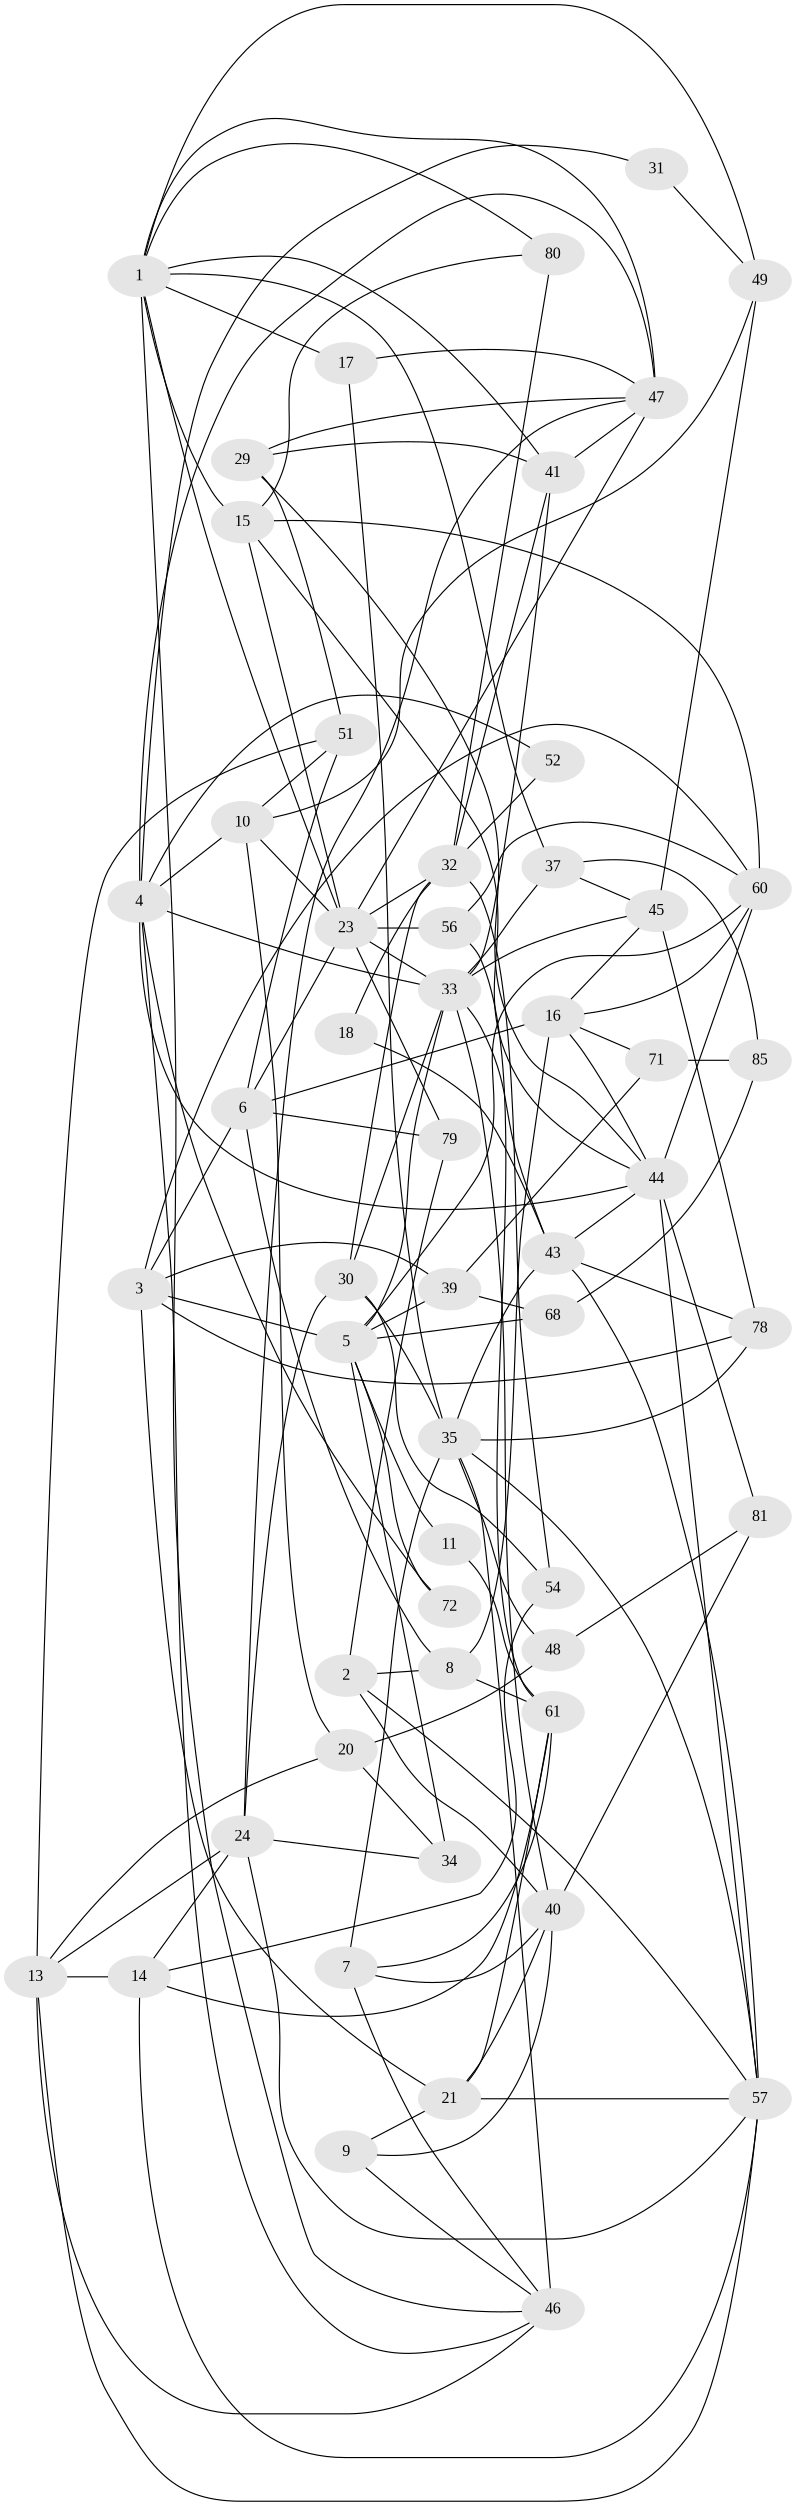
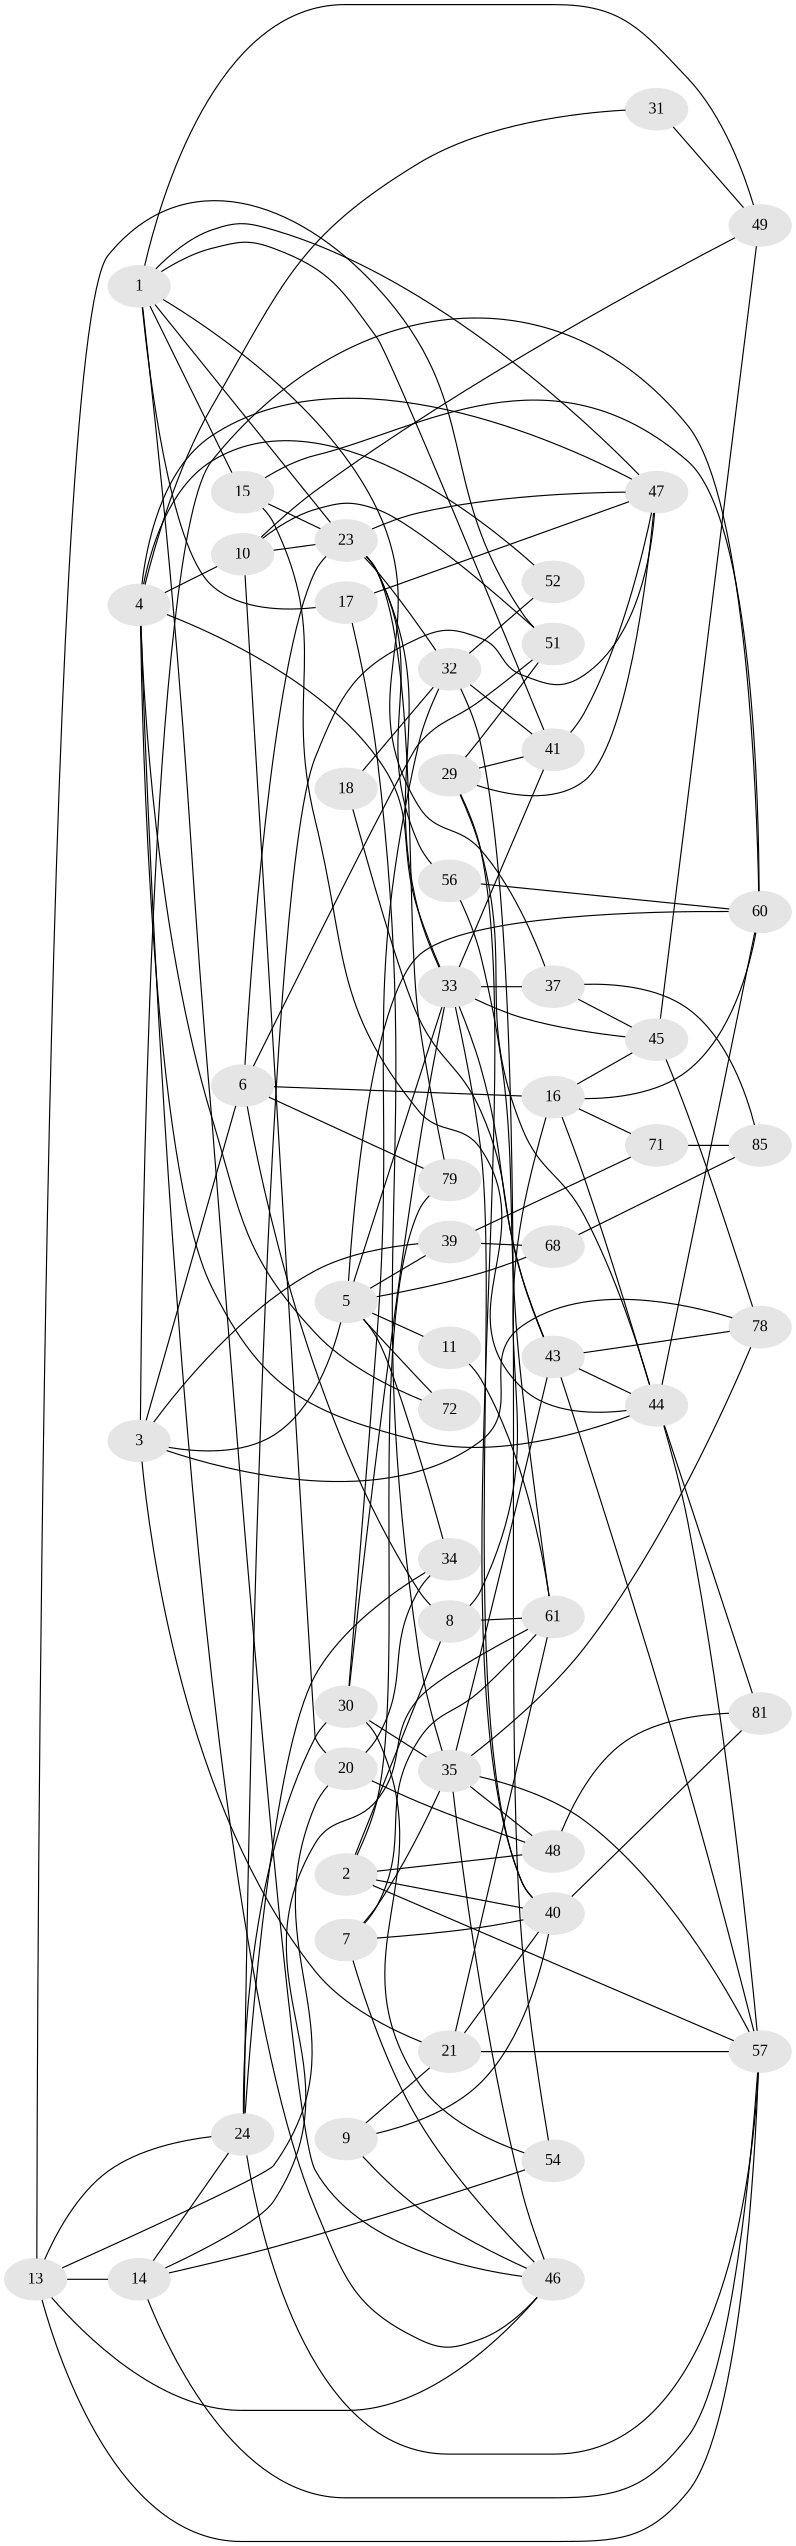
(553, 254) -> none
none -> (495, 1069)
none -> (450, 1863)
